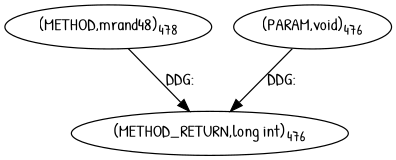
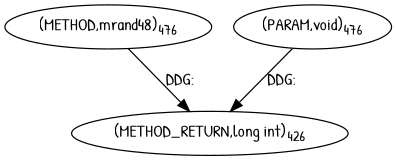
(168, 25) -> (168, 25)
(297, 132) -> (297, 132)
